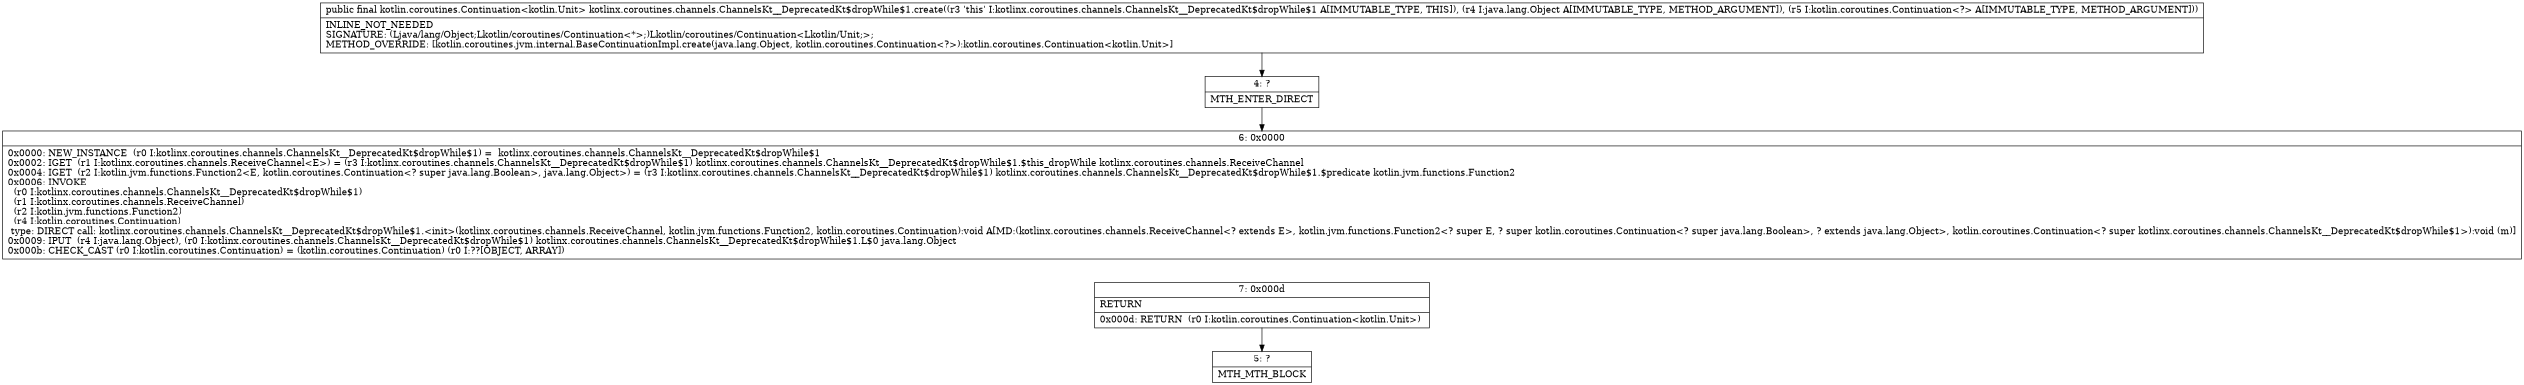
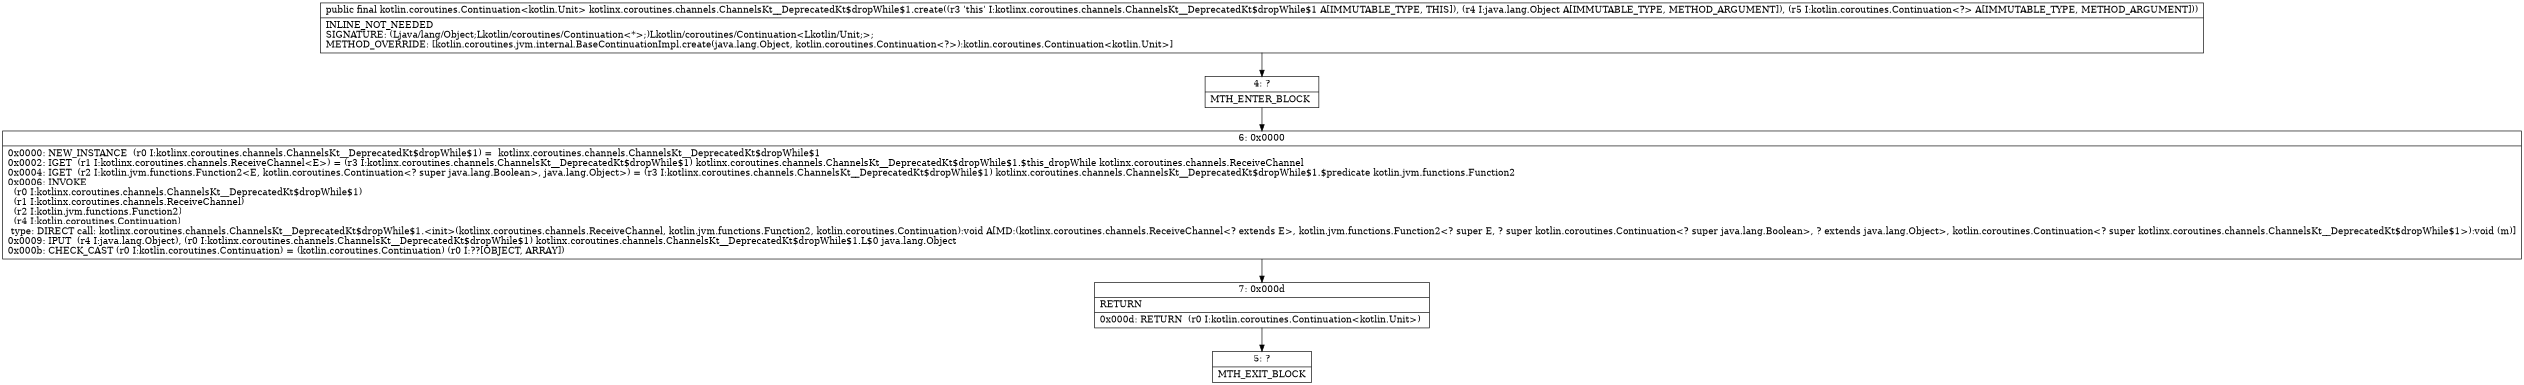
(1262, 99) -> (1260, 99)
none -> (1262, 268)
(1262, 374) -> (1262, 374)
